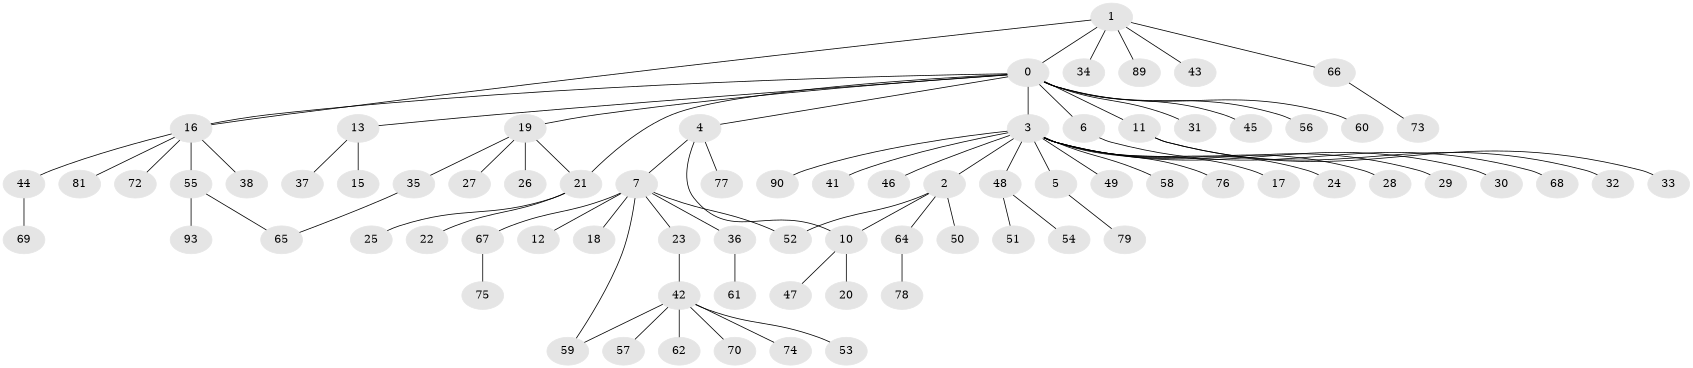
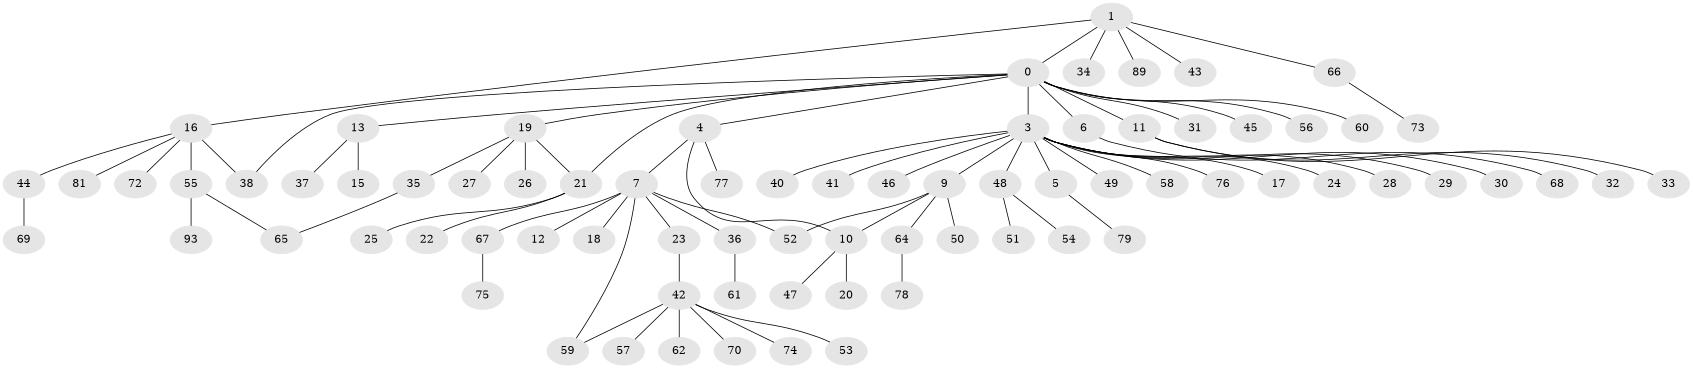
(608, 88) -> (621, 87)
(777, 184) -> (777, 184)
(945, 184) -> (945, 184)
